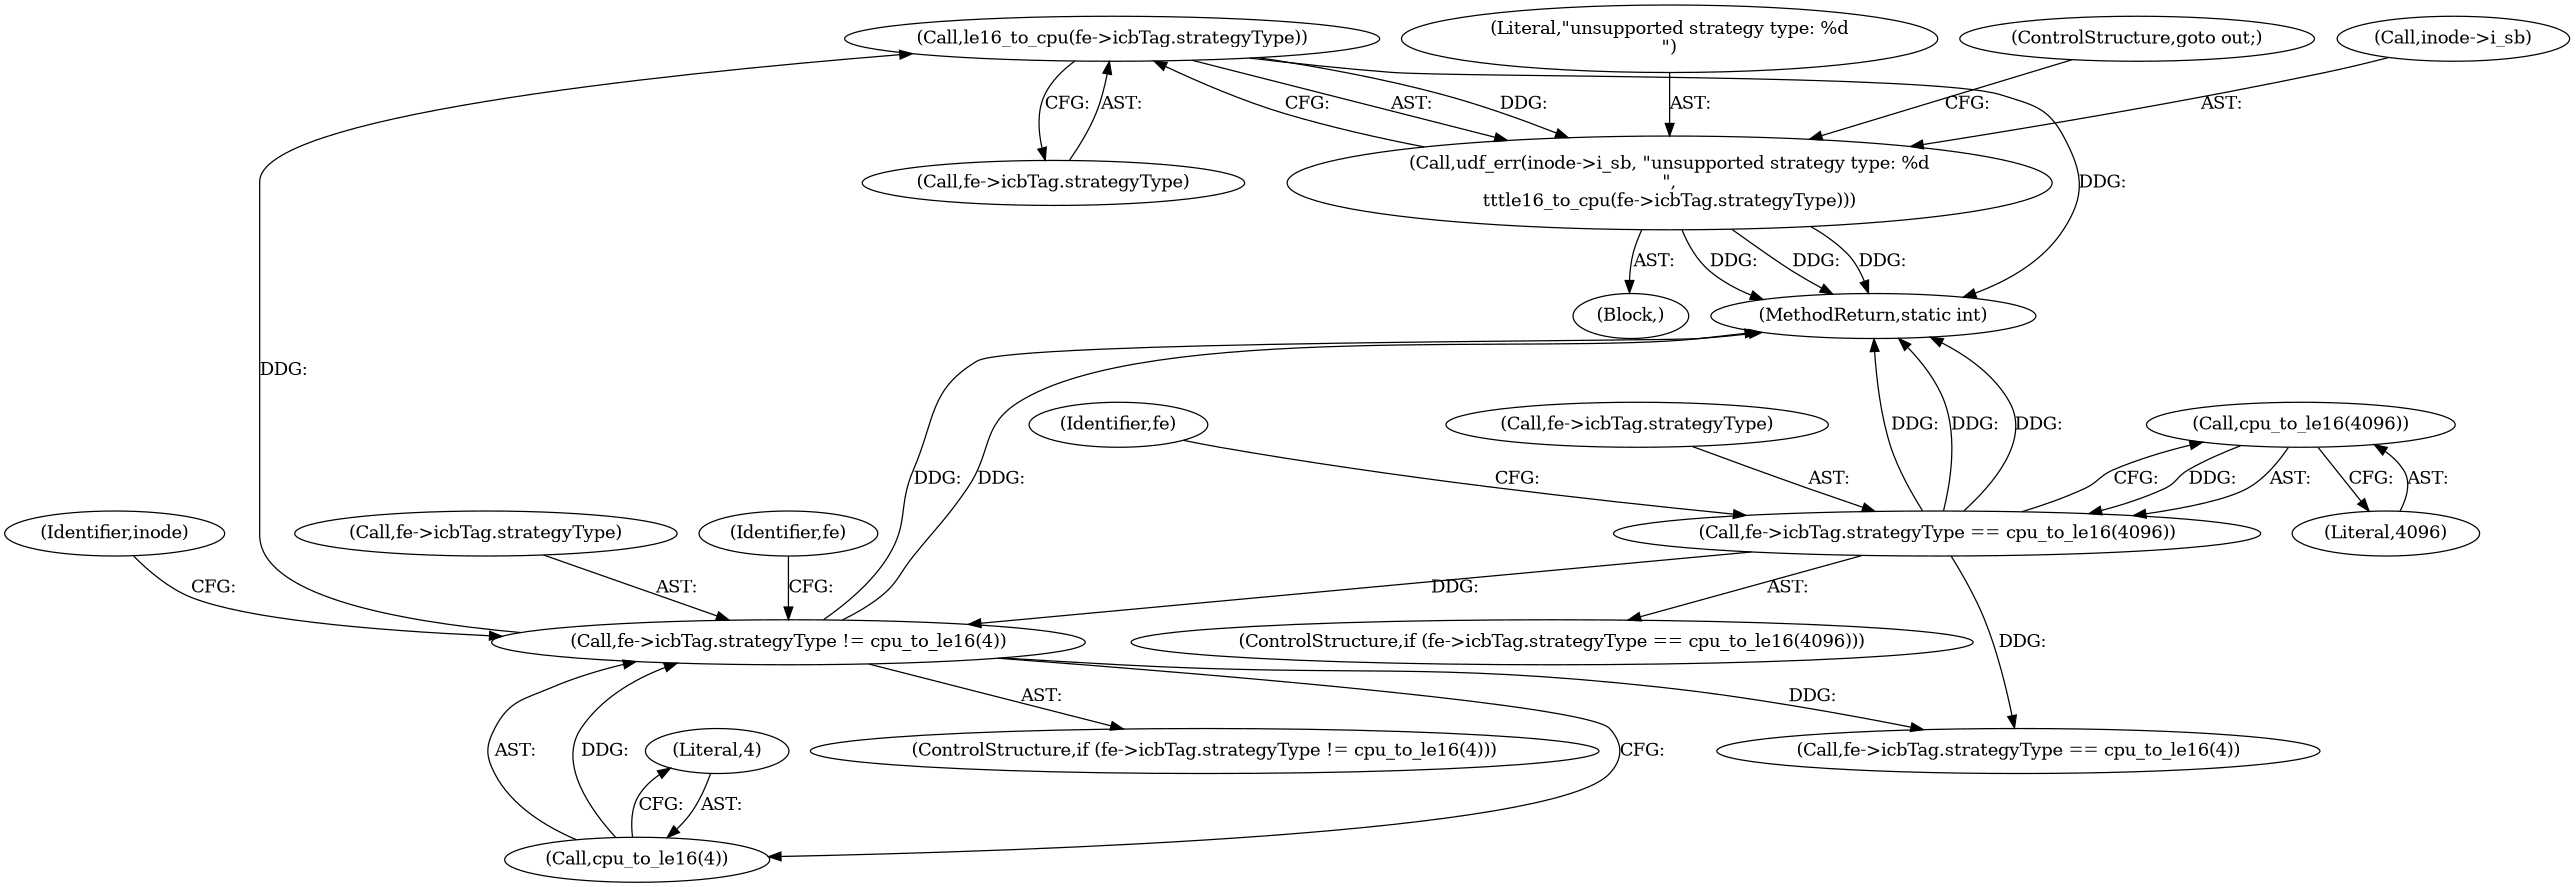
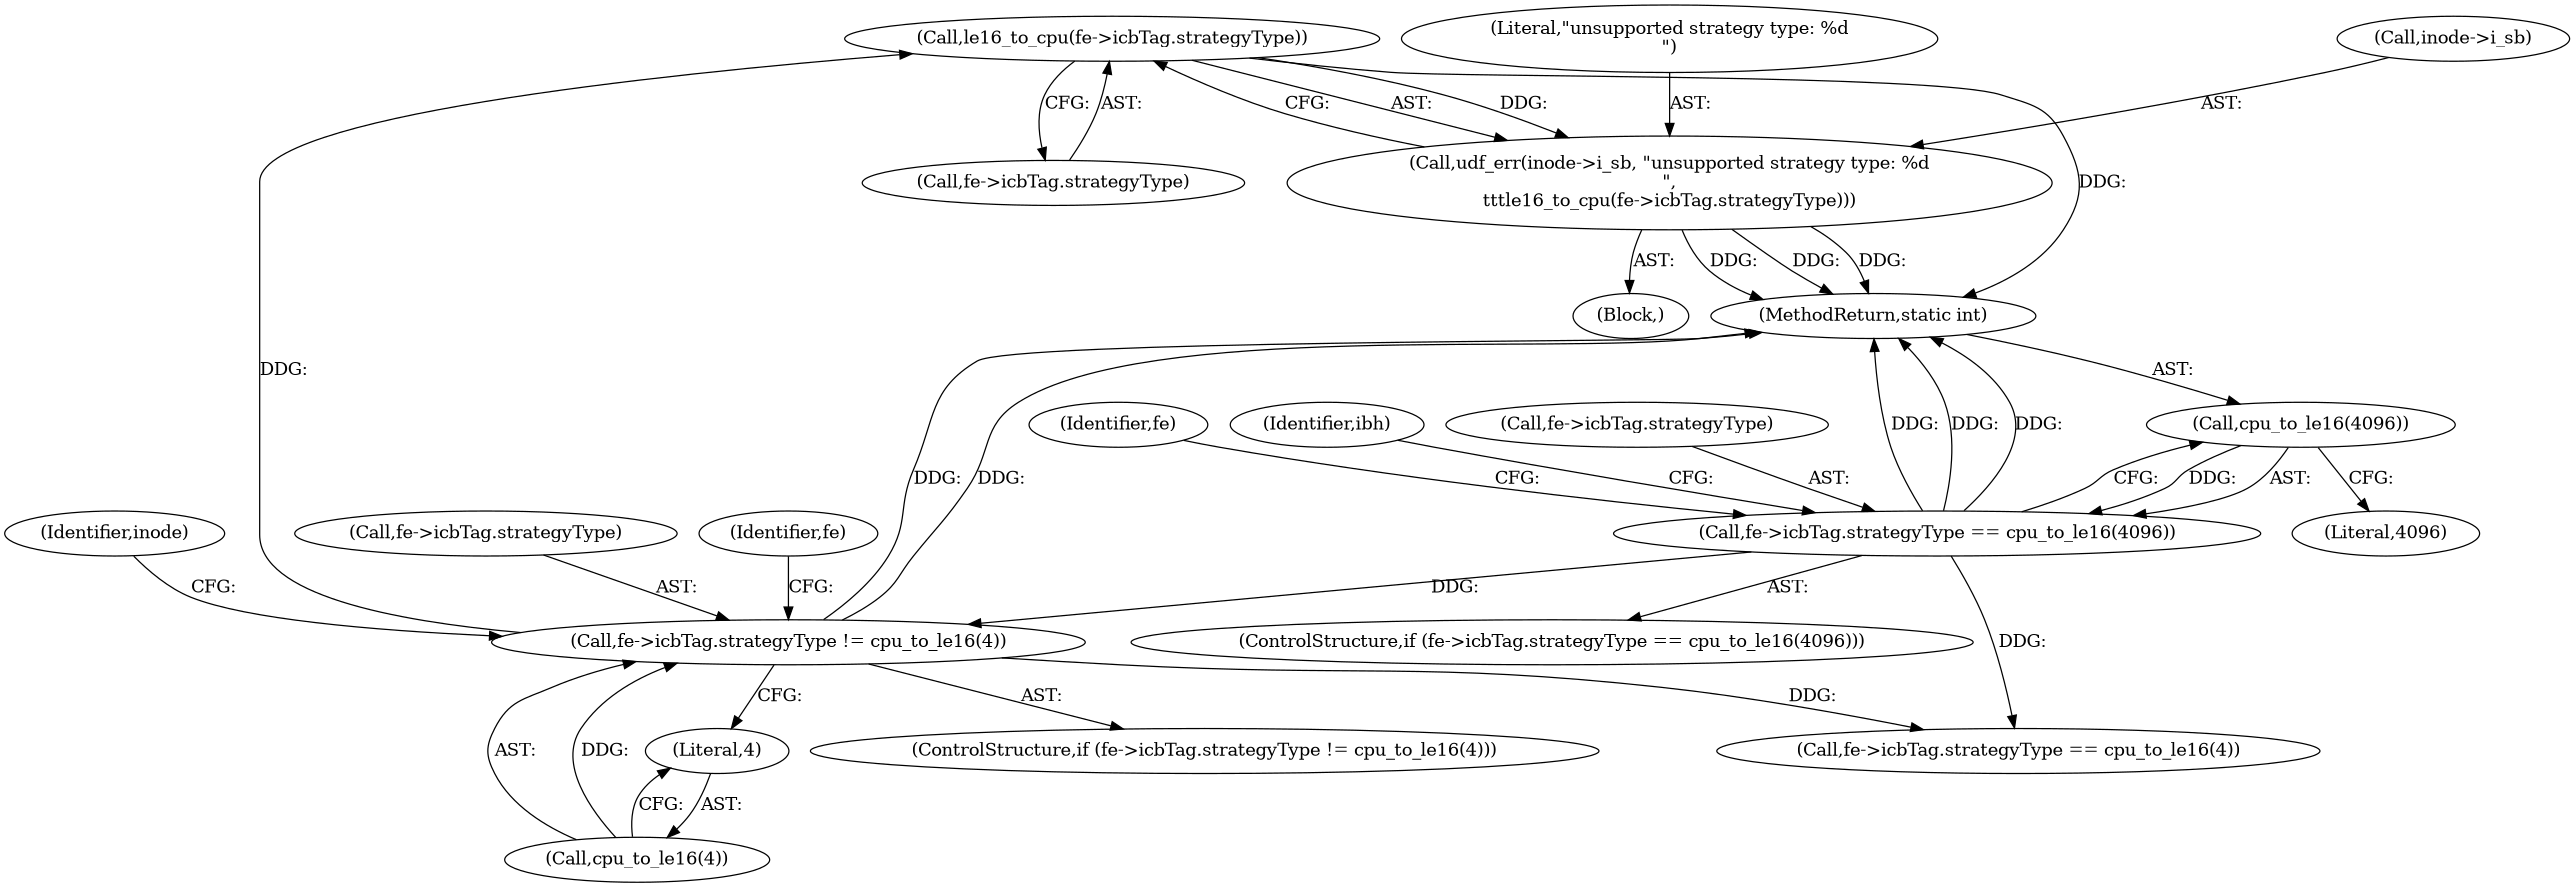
(2137, 39) -> none
none -> (1327, 425)
(2407, 478) -> (2098, 364)
(1531, 803) -> (756, 692)
